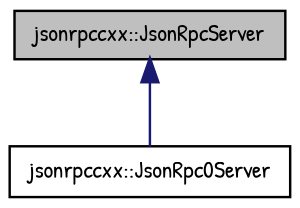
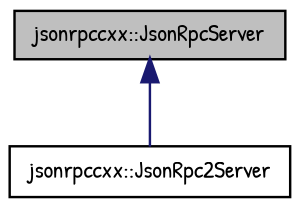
(150, 172) -> (150, 172)
